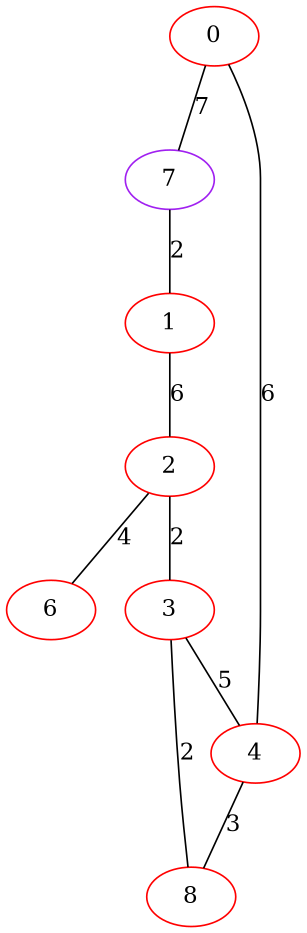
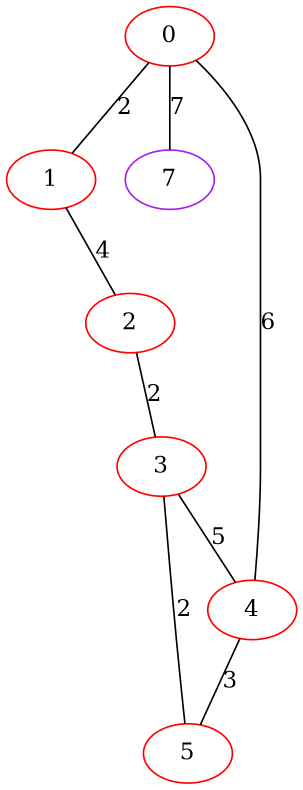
(170, 251) -> (110, 108)
(178, 395) -> (104, 251)
(51, 610) -> none
(191, 897) -> (188, 753)
